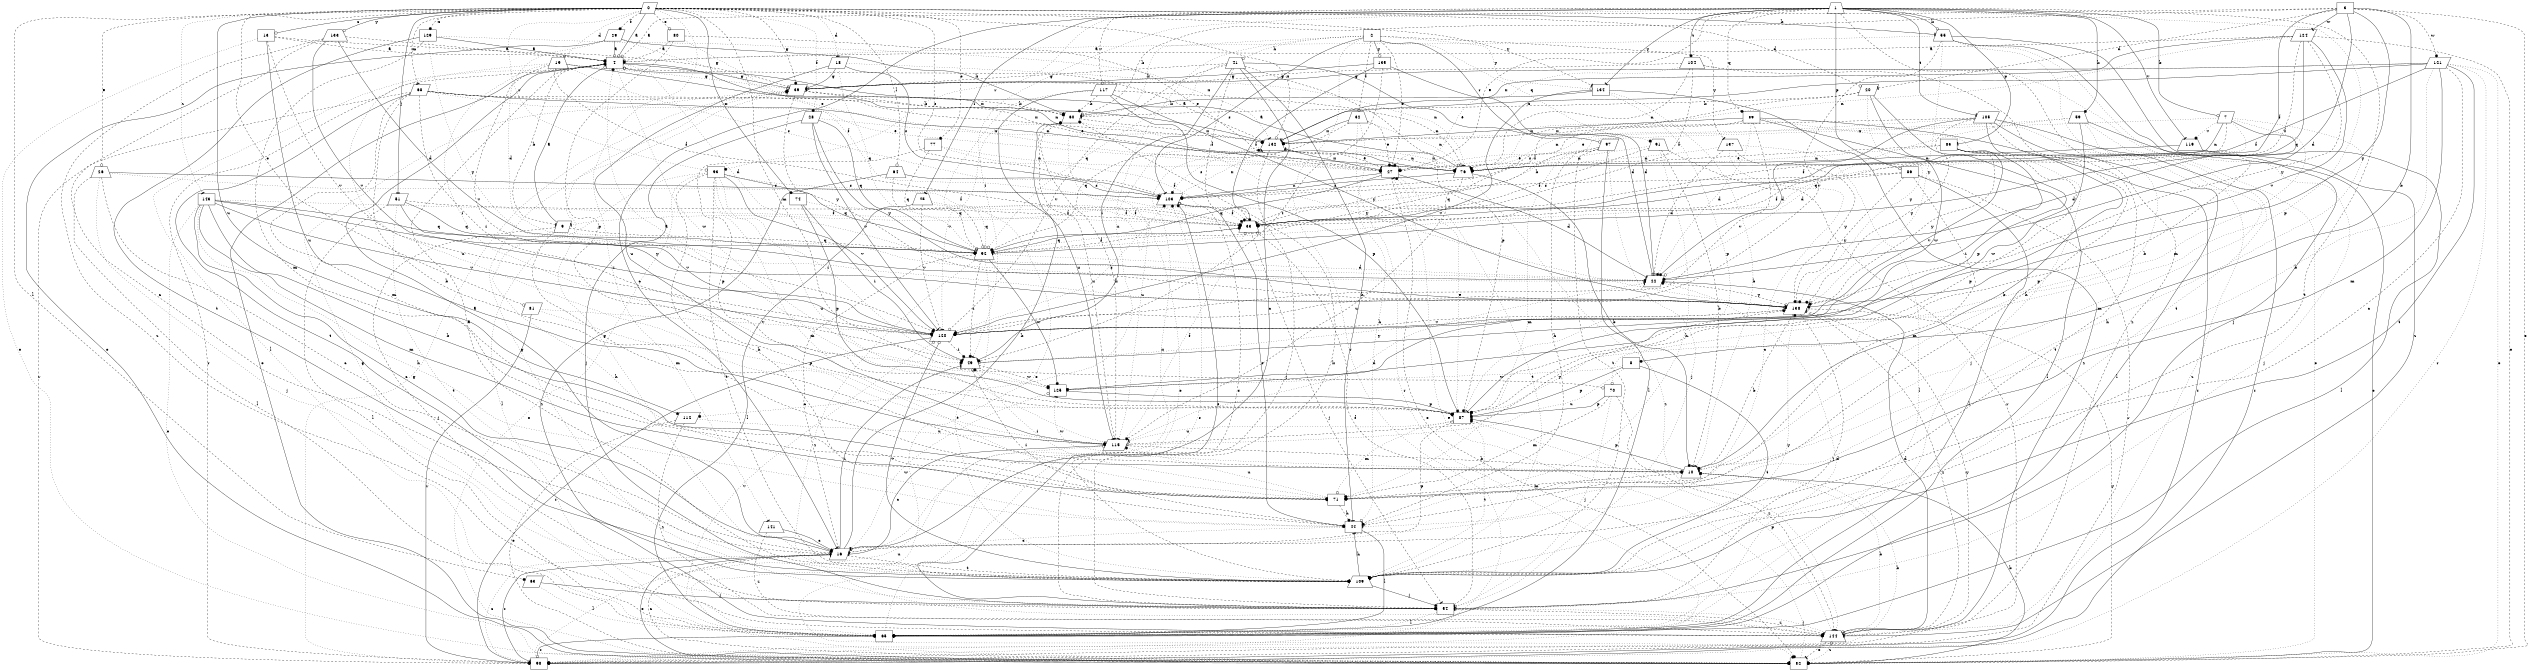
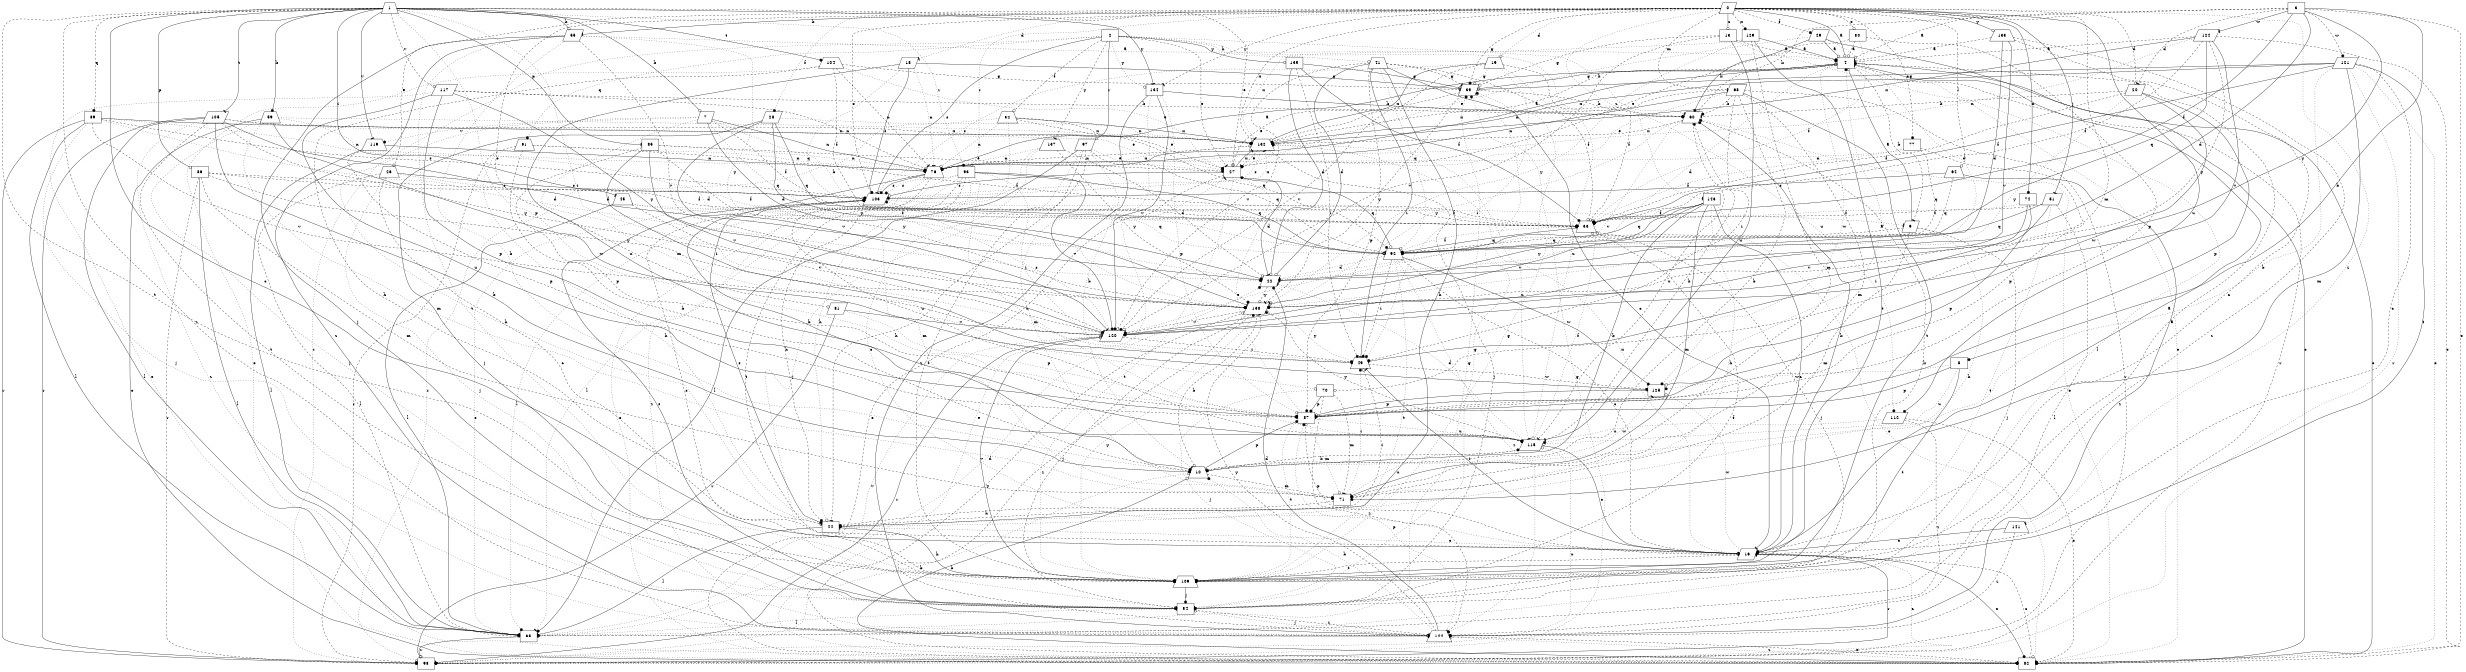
(1943, 35) -> (573, 35)
(745, 323) -> (953, 324)
(533, 582) -> none
